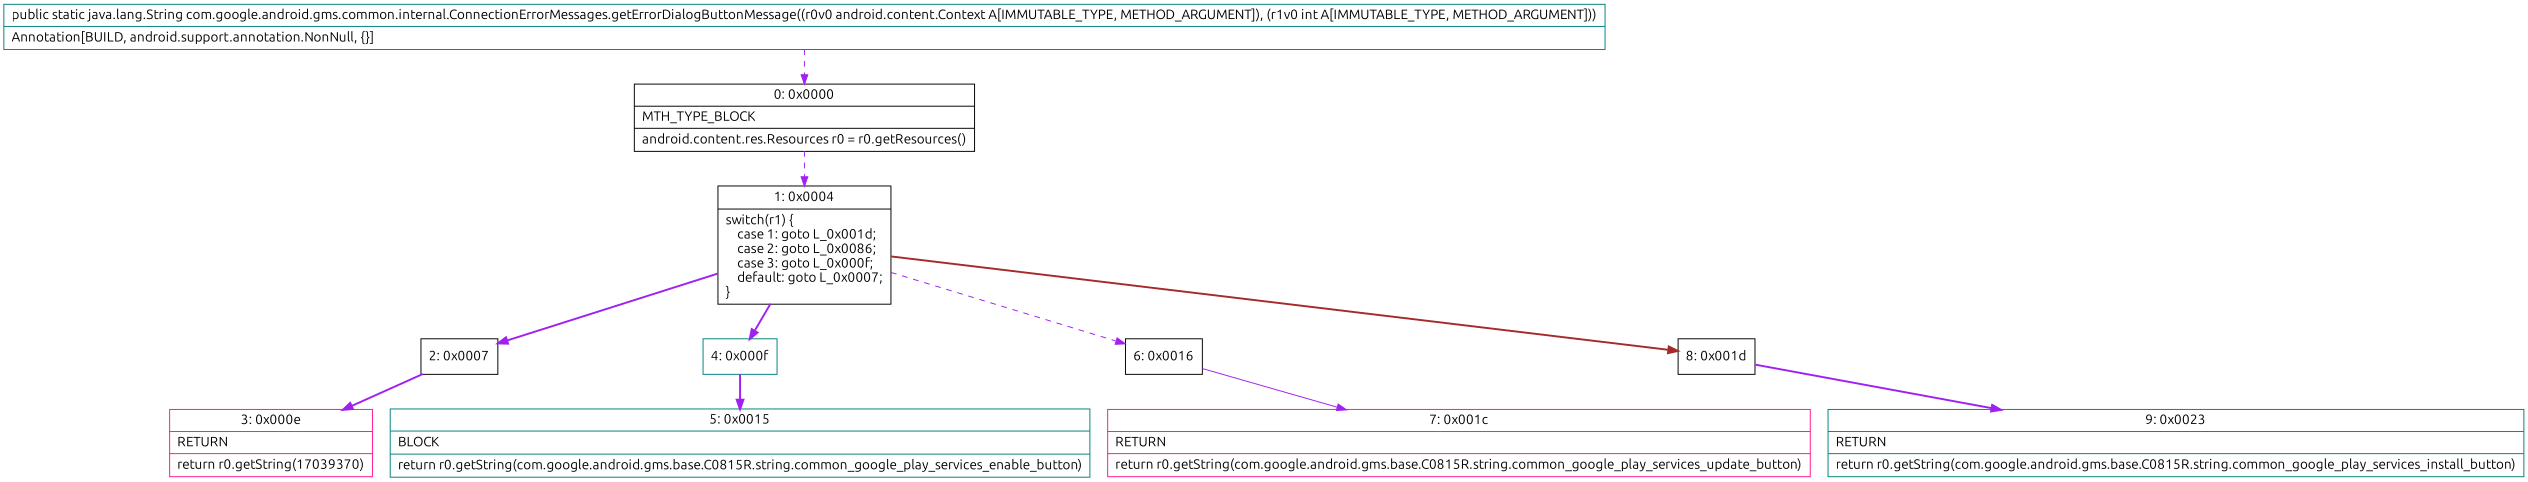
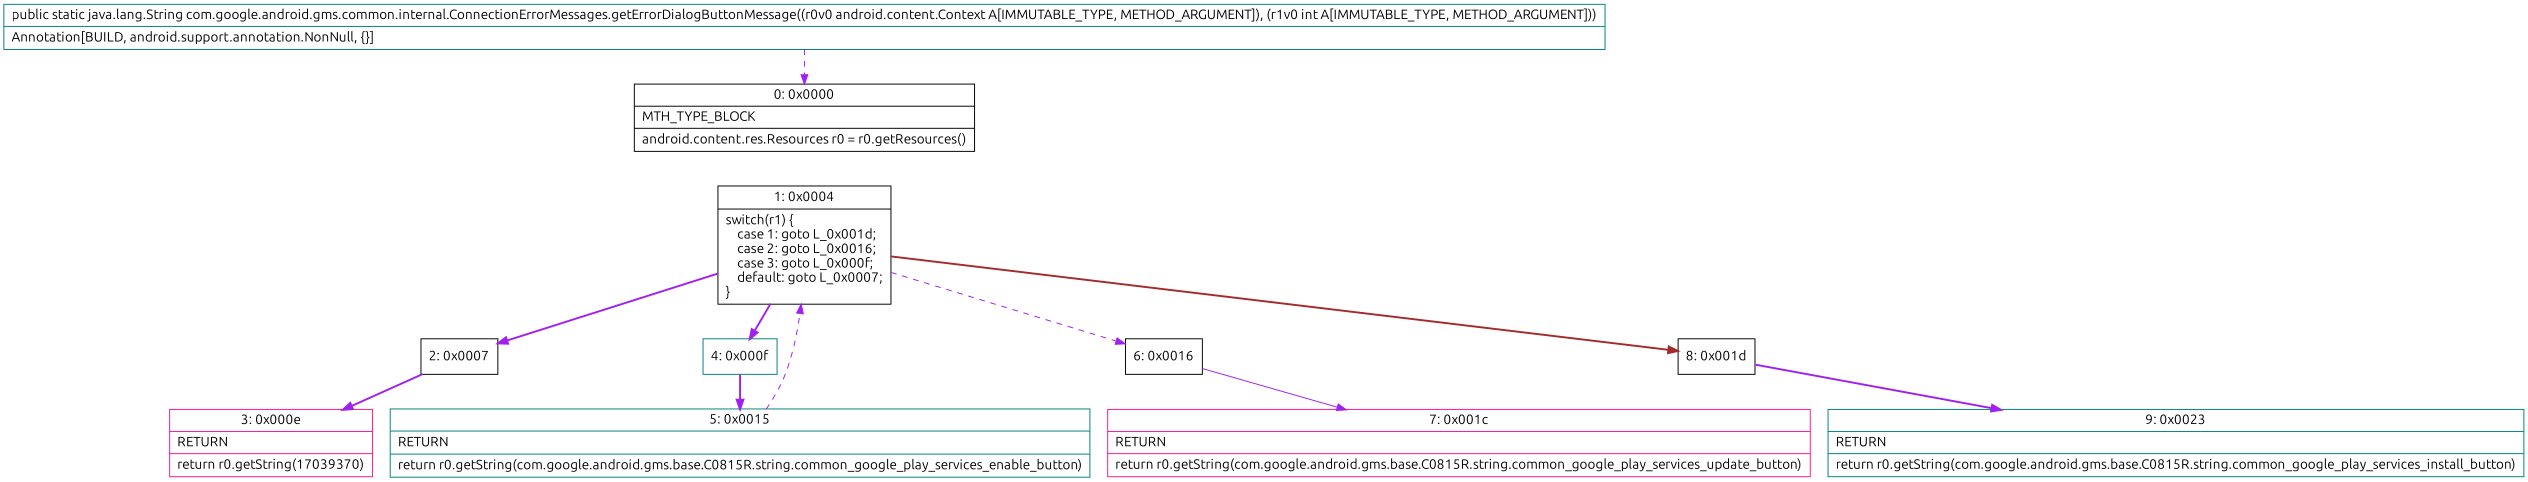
(804, 164) -> (789, 364)
(801, 249) -> (801, 249)
(419, 442) -> (423, 442)
